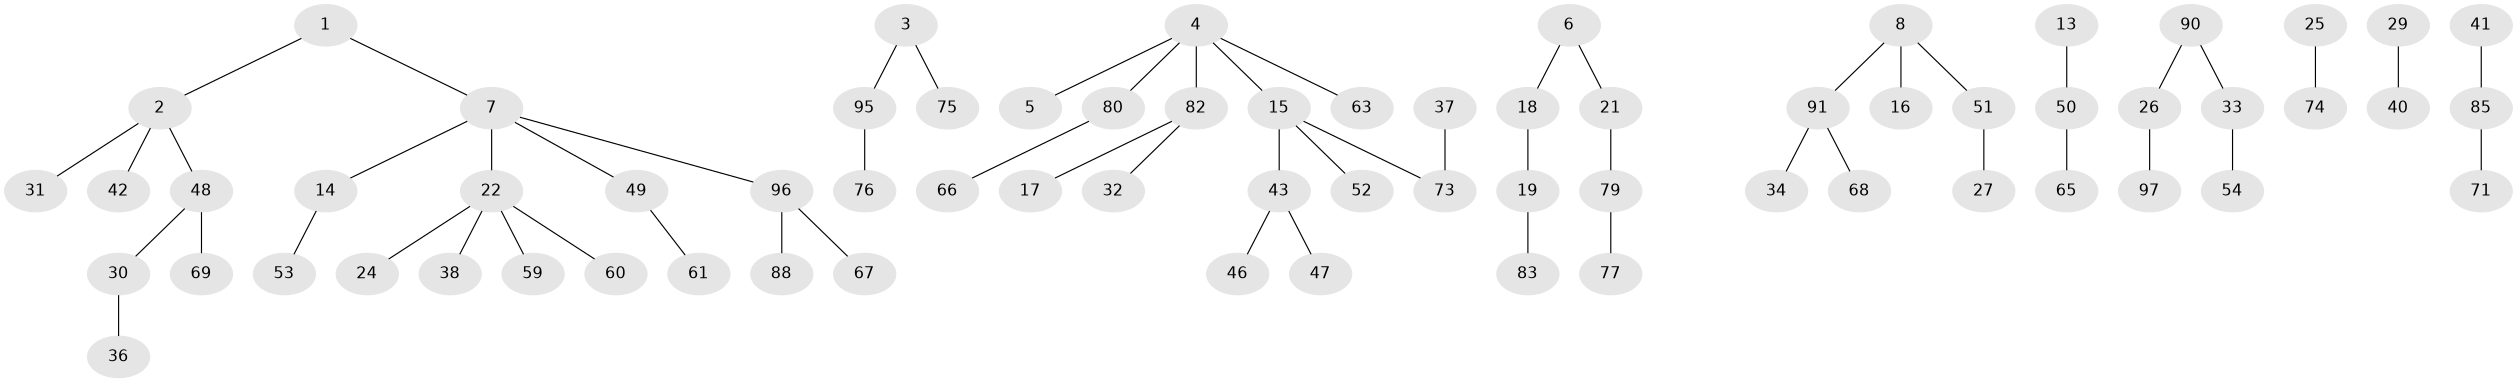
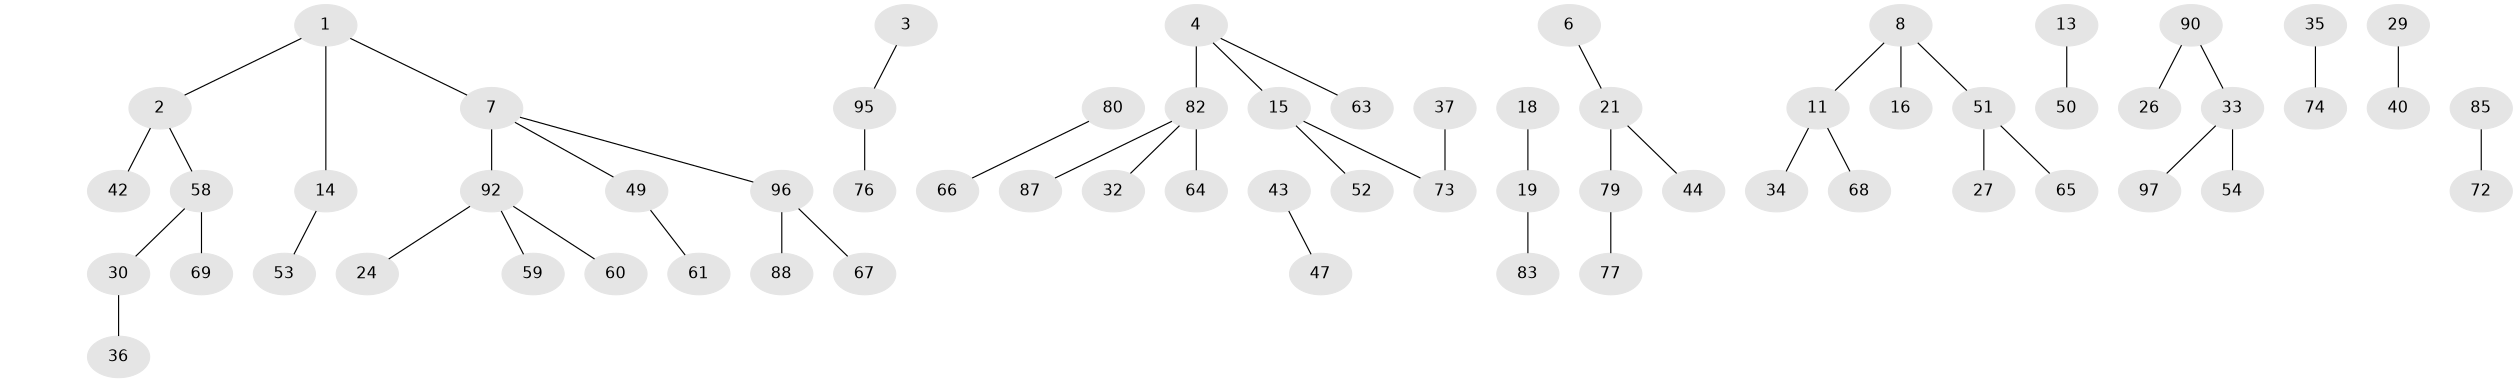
(2315, 25) -> (2315, 25)
(2481, 25) -> none
(1155, 67) -> none
(1549, 67) -> none
(948, 108) -> none
(1030, 108) -> none
(1818, 108) -> (1818, 108)
(409, 150) -> (326, 108)
(1279, 150) -> none
(2067, 150) -> (2025, 150)
(2150, 150) -> (2191, 150)
(36, 191) -> none
(201, 191) -> (201, 191)
(492, 191) -> (492, 191)
(1030, 191) -> (1030, 191)
none -> (1196, 191)
none -> (1694, 191)
(2481, 191) -> (2481, 191)
(450, 274) -> none
(1238, 274) -> none
